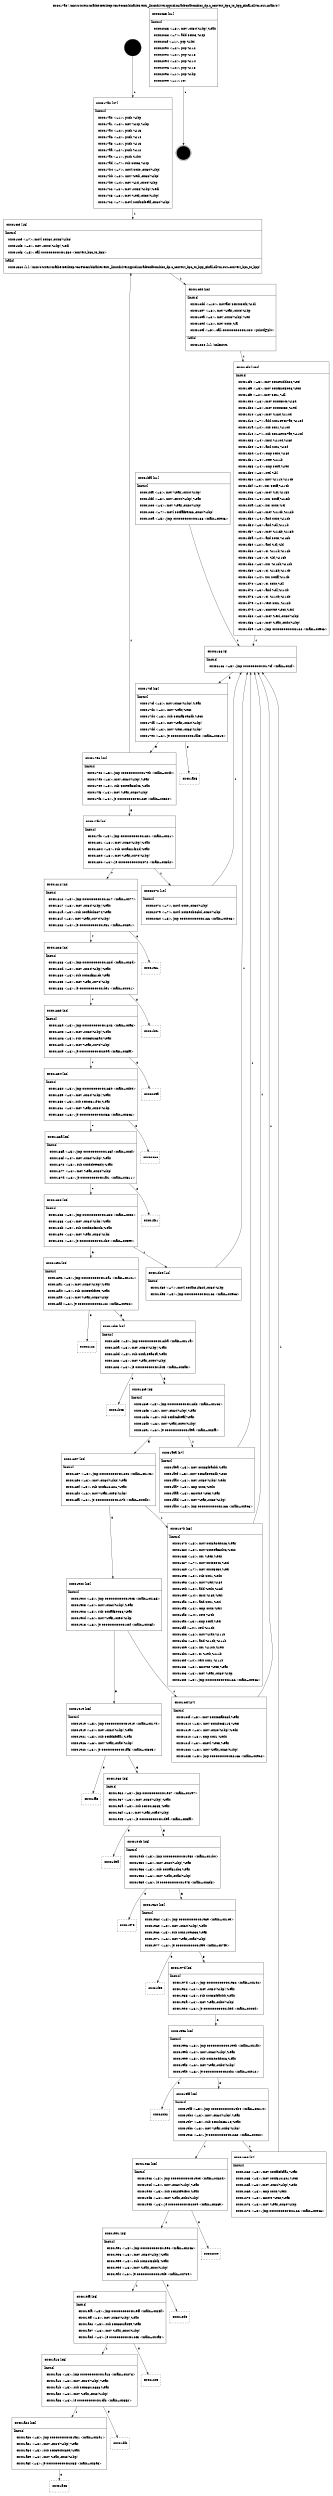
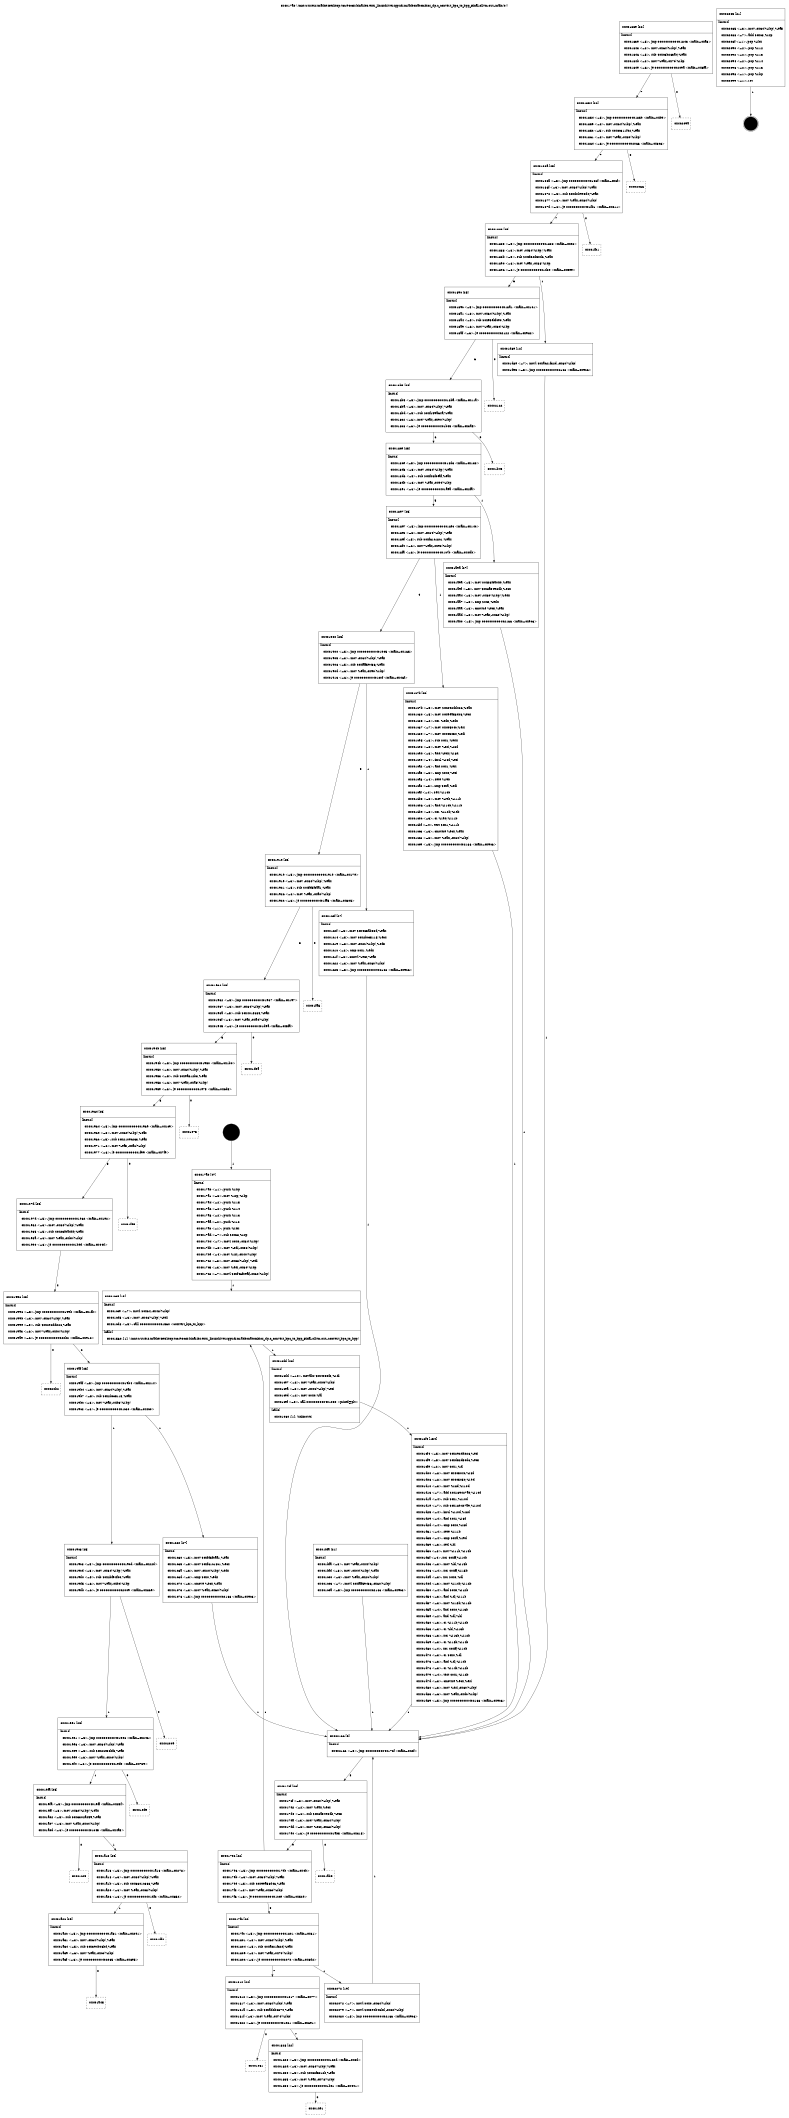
(91, 999) -> none
